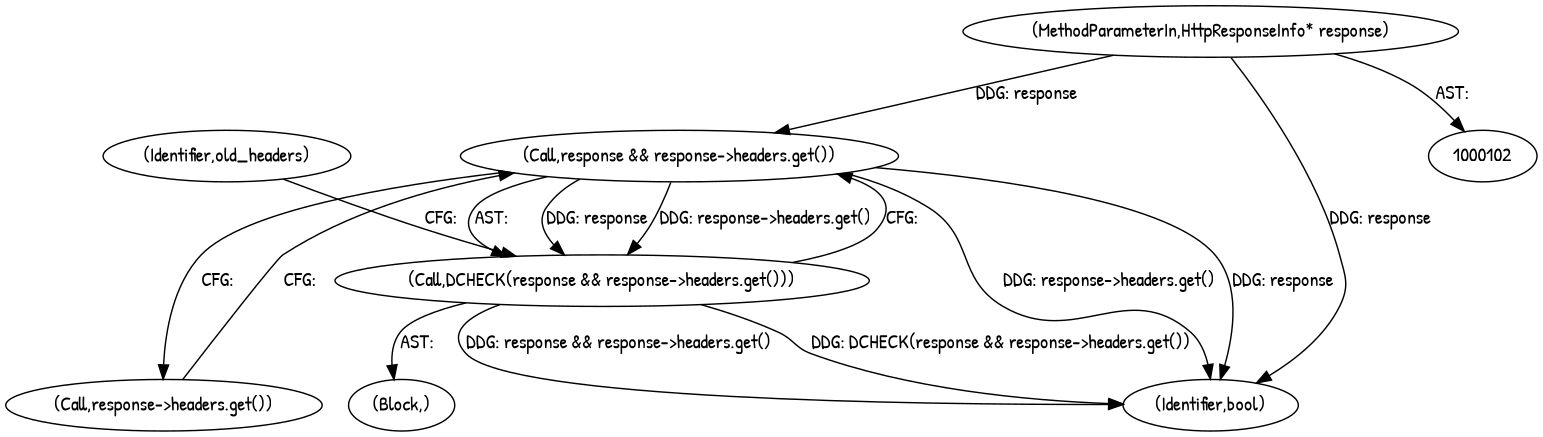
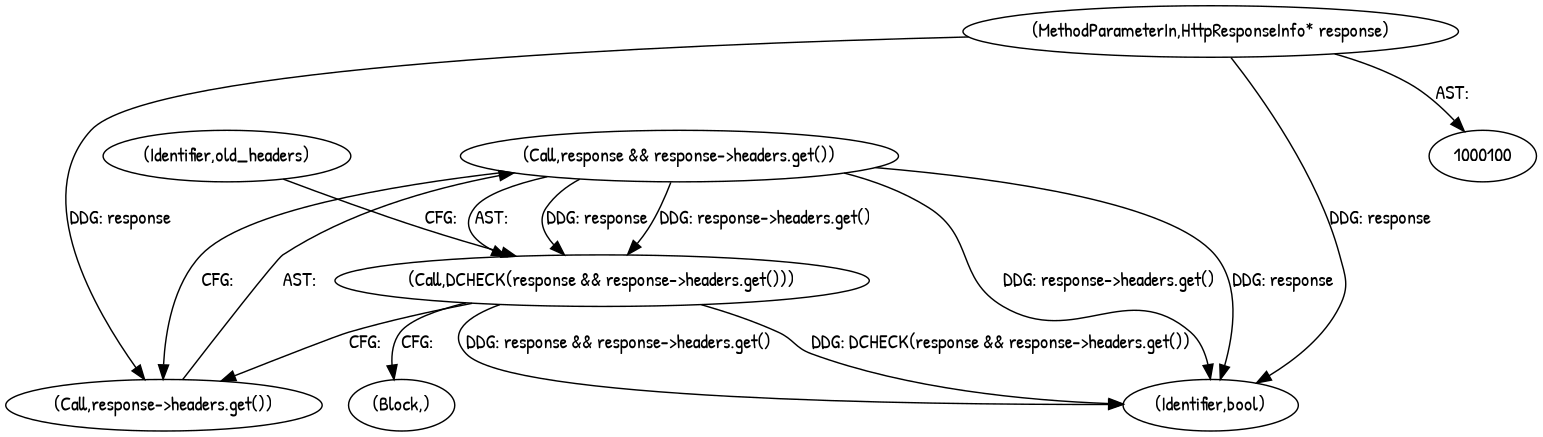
(951, 92) -> (396, 67)
(1483, 156) -> (1483, 156)
(870, 236) -> (351, 332)
(302, 281) -> (302, 281)
(420, 343) -> (420, 343)
